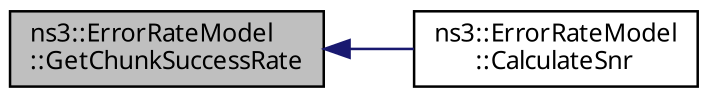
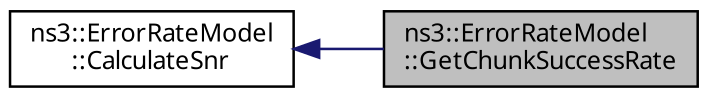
(382, 49) -> (352, 49)
